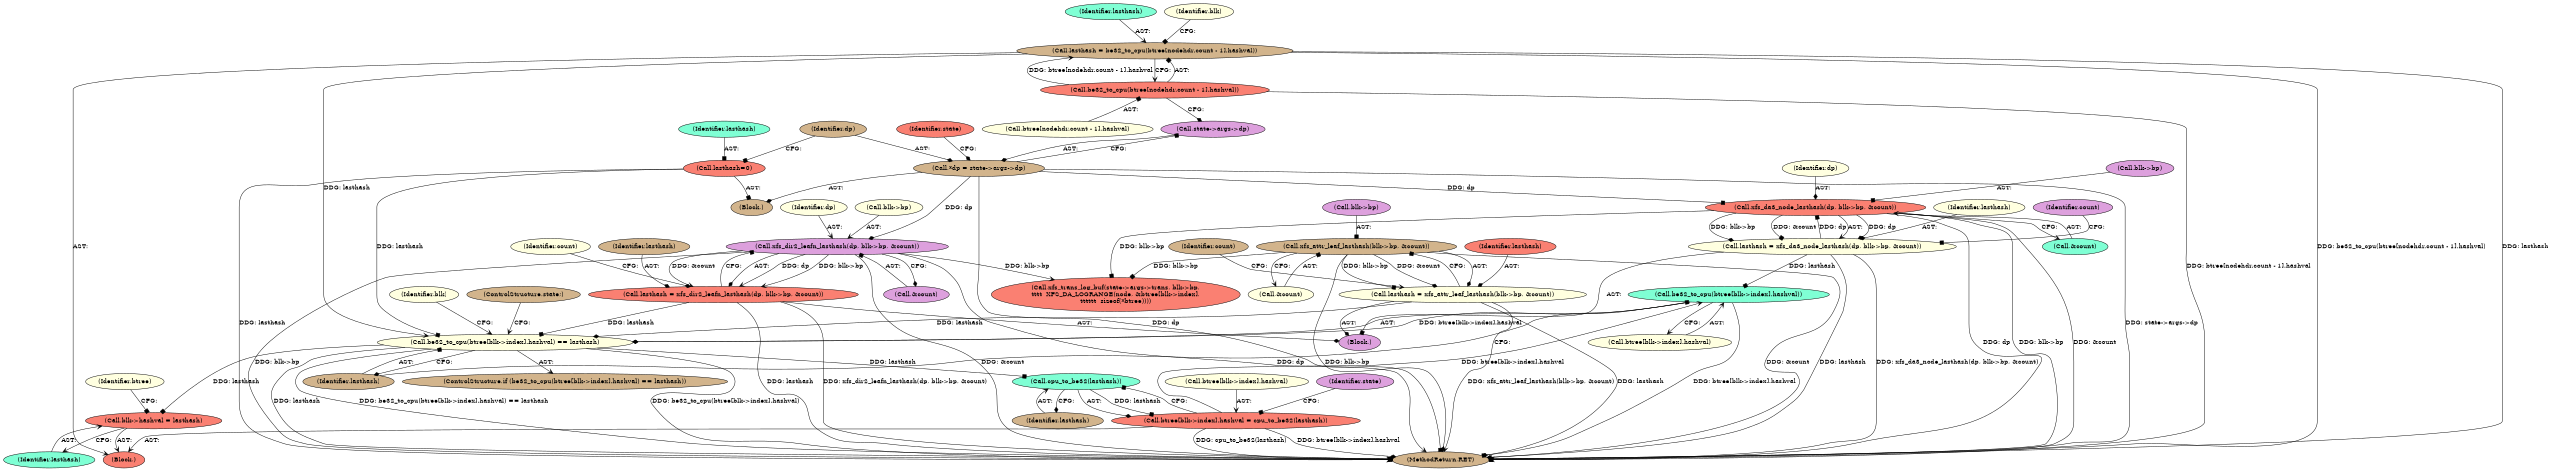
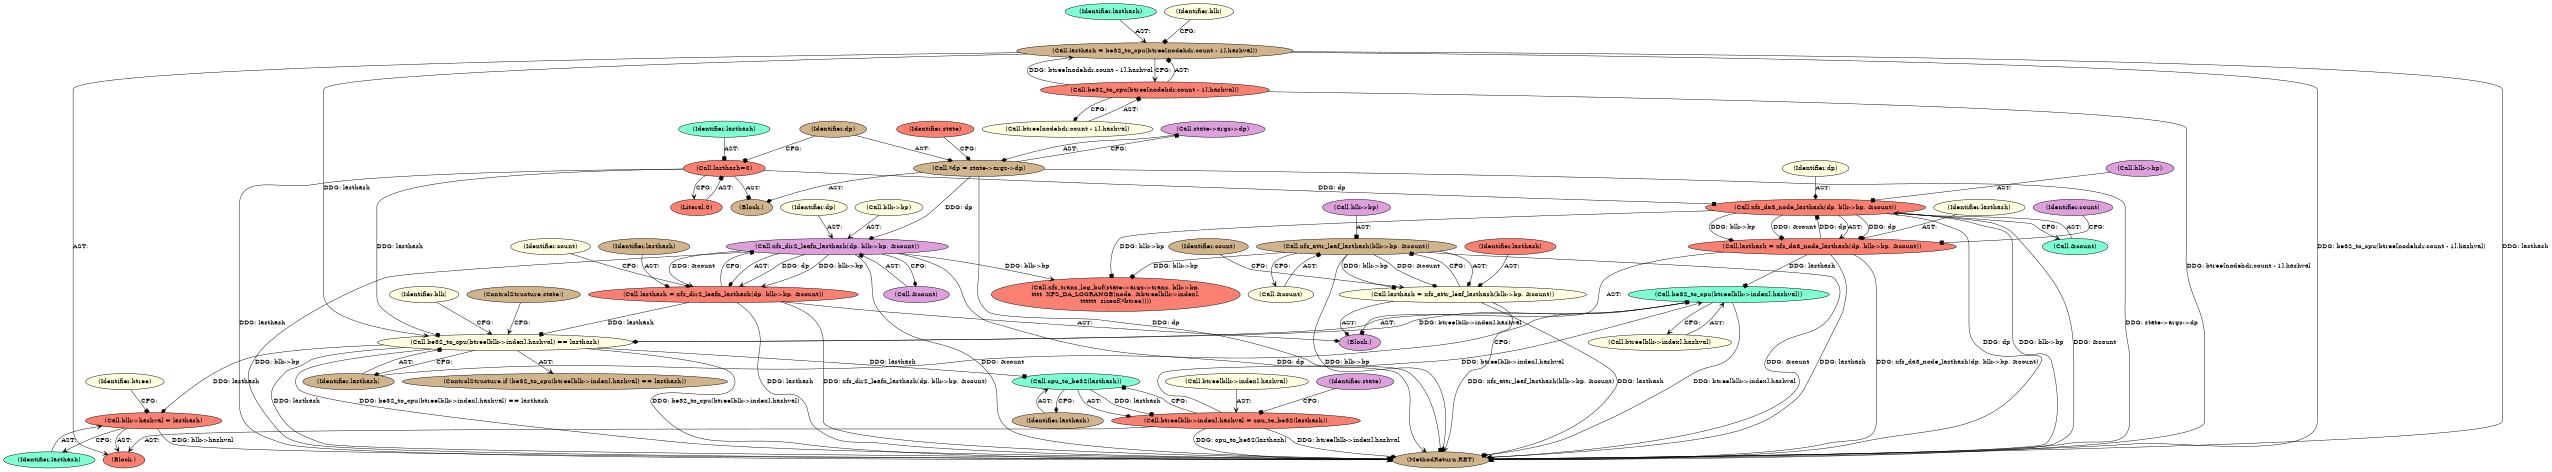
(1182, 108) -> (1093, 105)
(1380, 187) -> (1237, 189)
none -> (696, 207)
(1822, 247) -> (1822, 247)
(924, 320) -> none
(267, 354) -> (267, 354)
none -> (769, 457)
